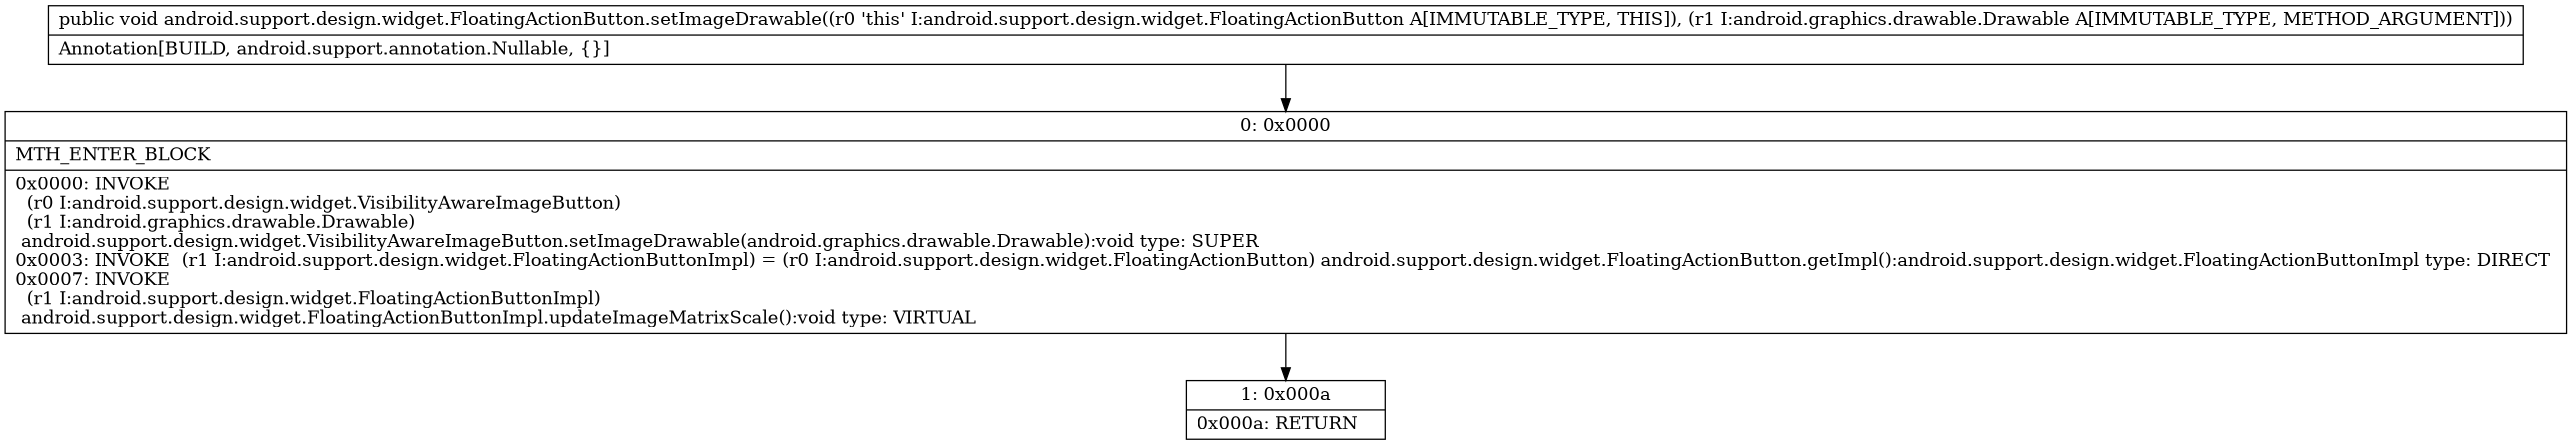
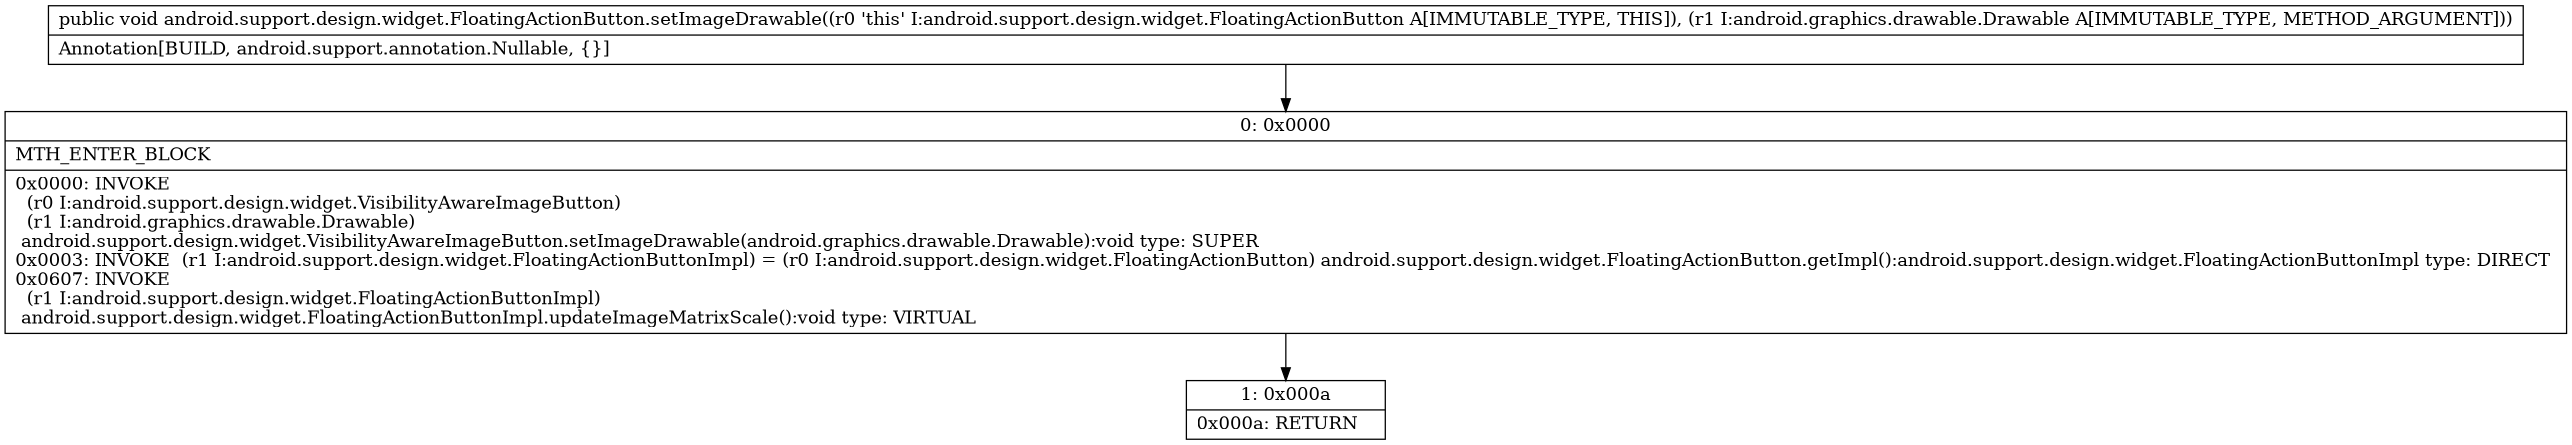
(99, 280) -> (99, 280)
